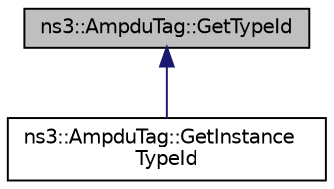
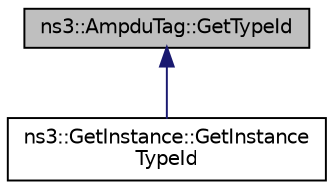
(167, 149) -> (167, 149)
